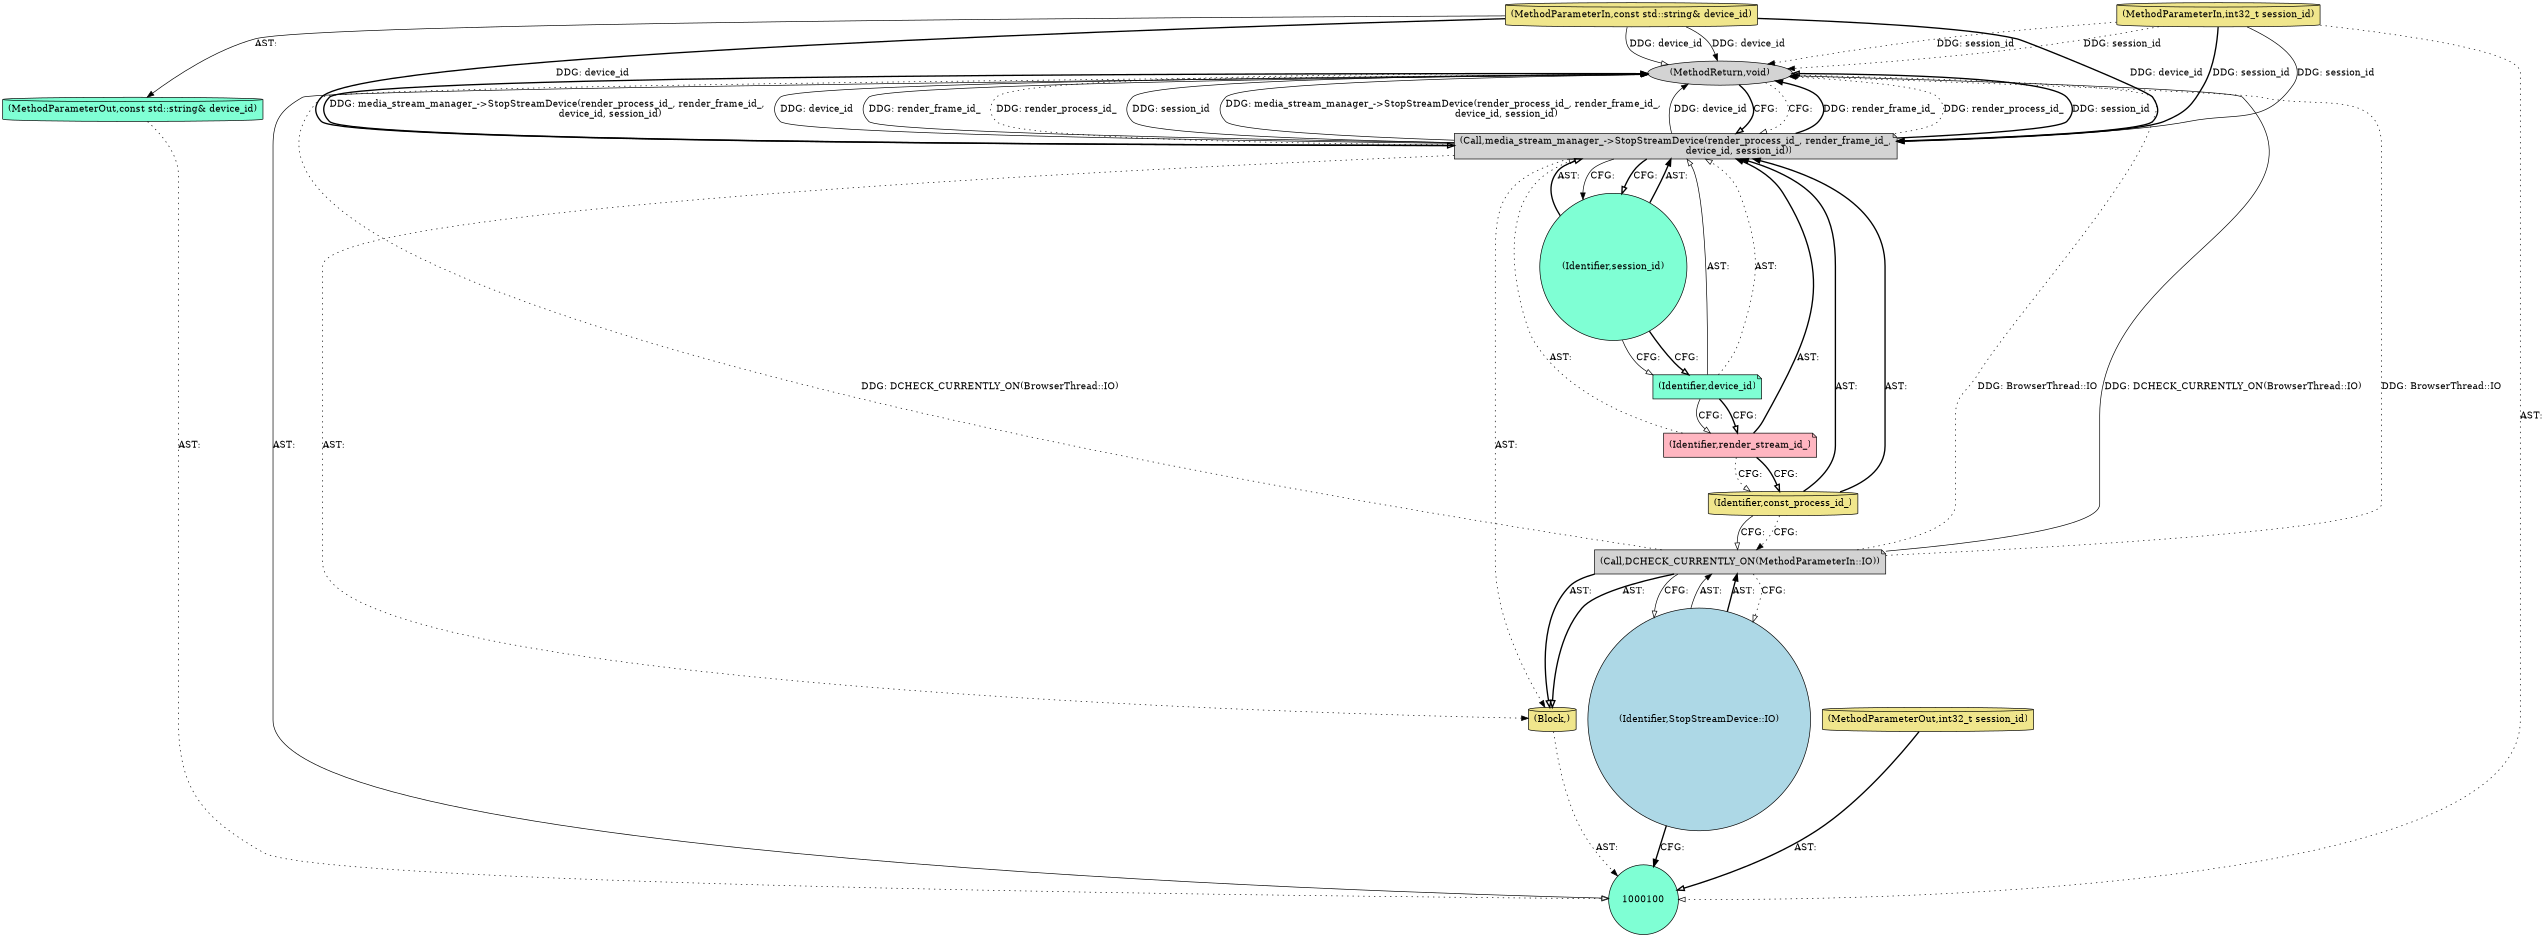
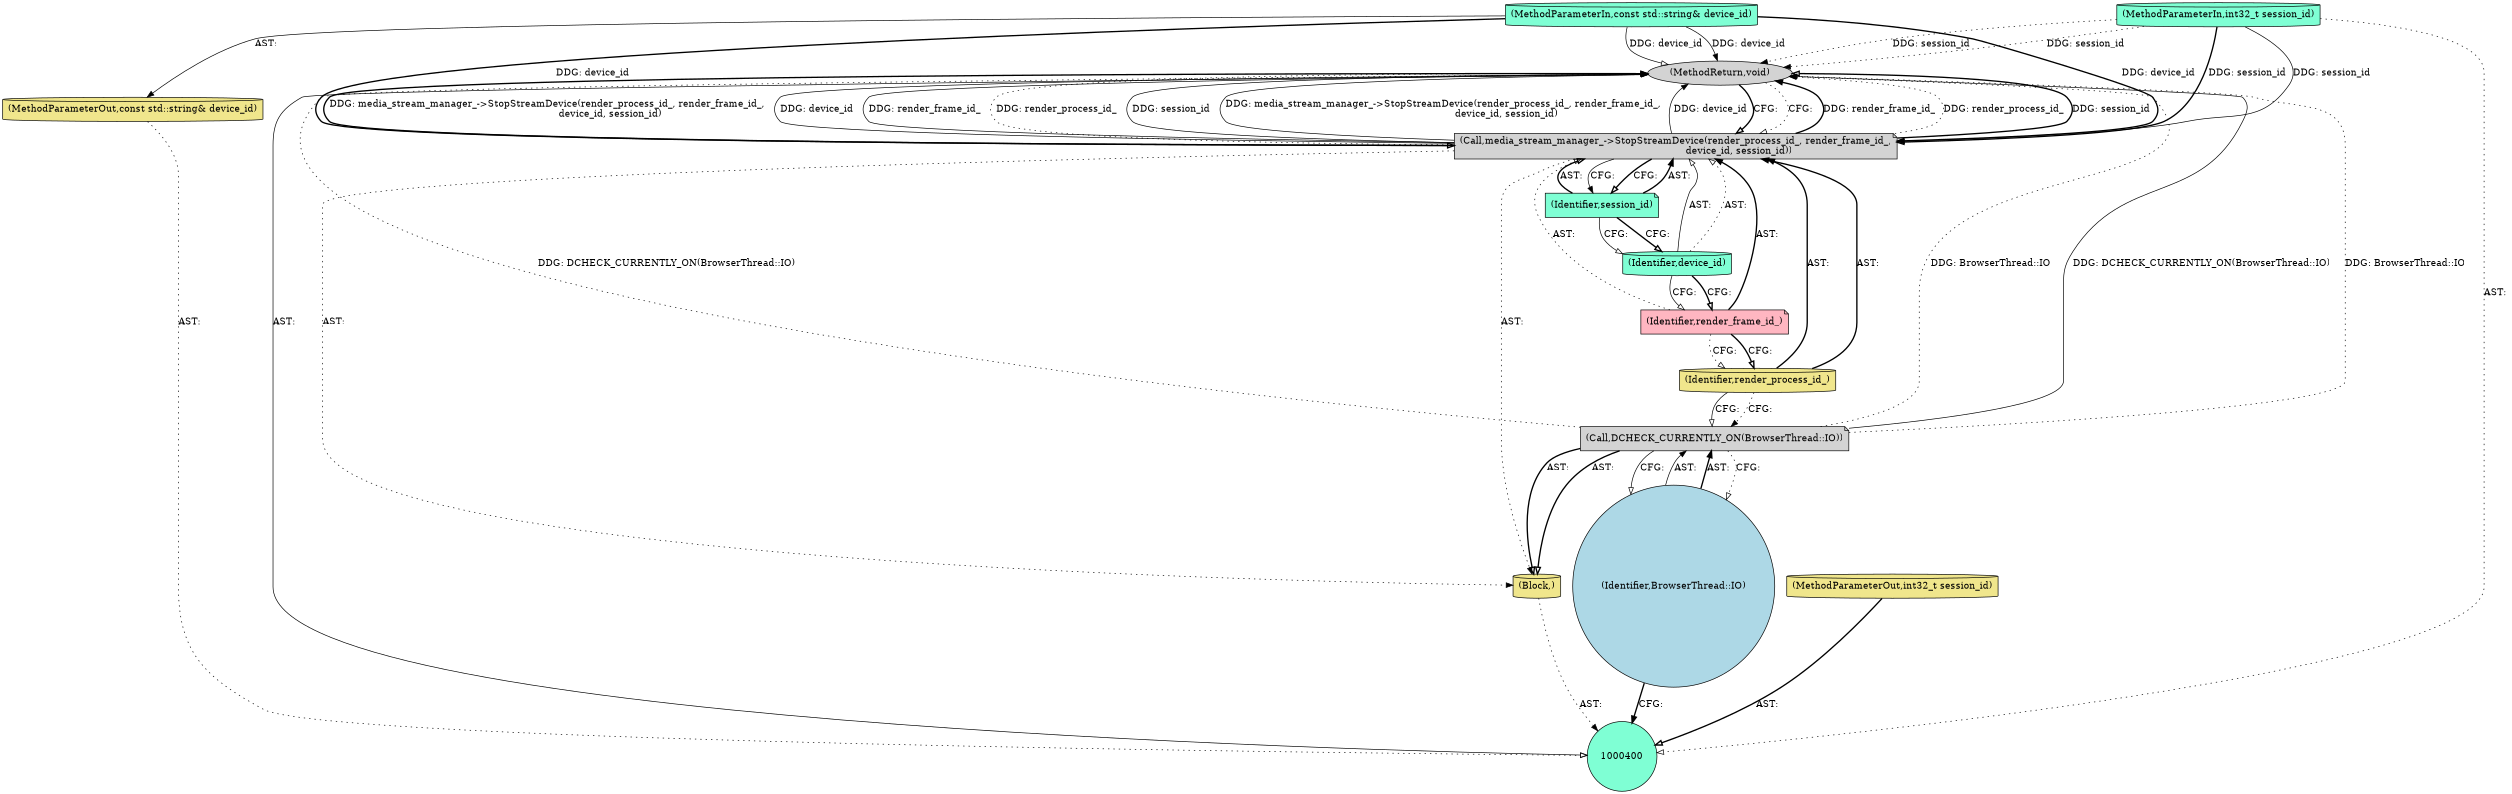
(1631, 15) -> (1631, 15)
(2218, 15) -> (2218, 15)
(133, 109) -> (133, 109)
(1613, 267) -> (1602, 205)
(1707, 387) -> (1677, 264)
(1740, 445) -> (1715, 322)
(1783, 504) -> (1758, 380)
(1740, 562) -> (1715, 439)
(1699, 719) -> (1674, 586)
(1644, 900) -> (1622, 756)
